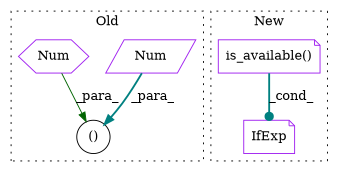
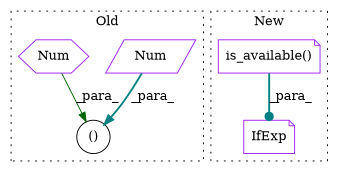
(291, 97) -> (290, 97)
